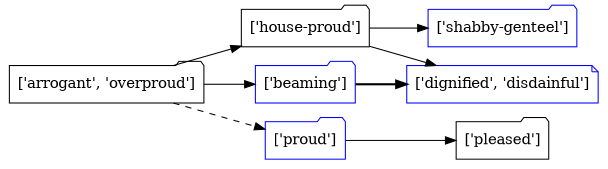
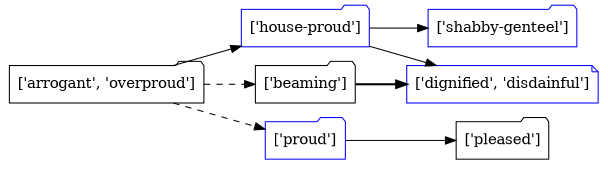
(305, 28) -> (305, 28)
(224, 84) -> (224, 84)
(305, 84) -> (305, 84)
